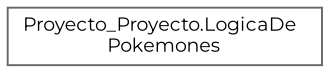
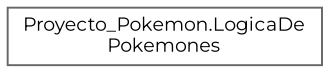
(165, 36) -> (165, 36)
